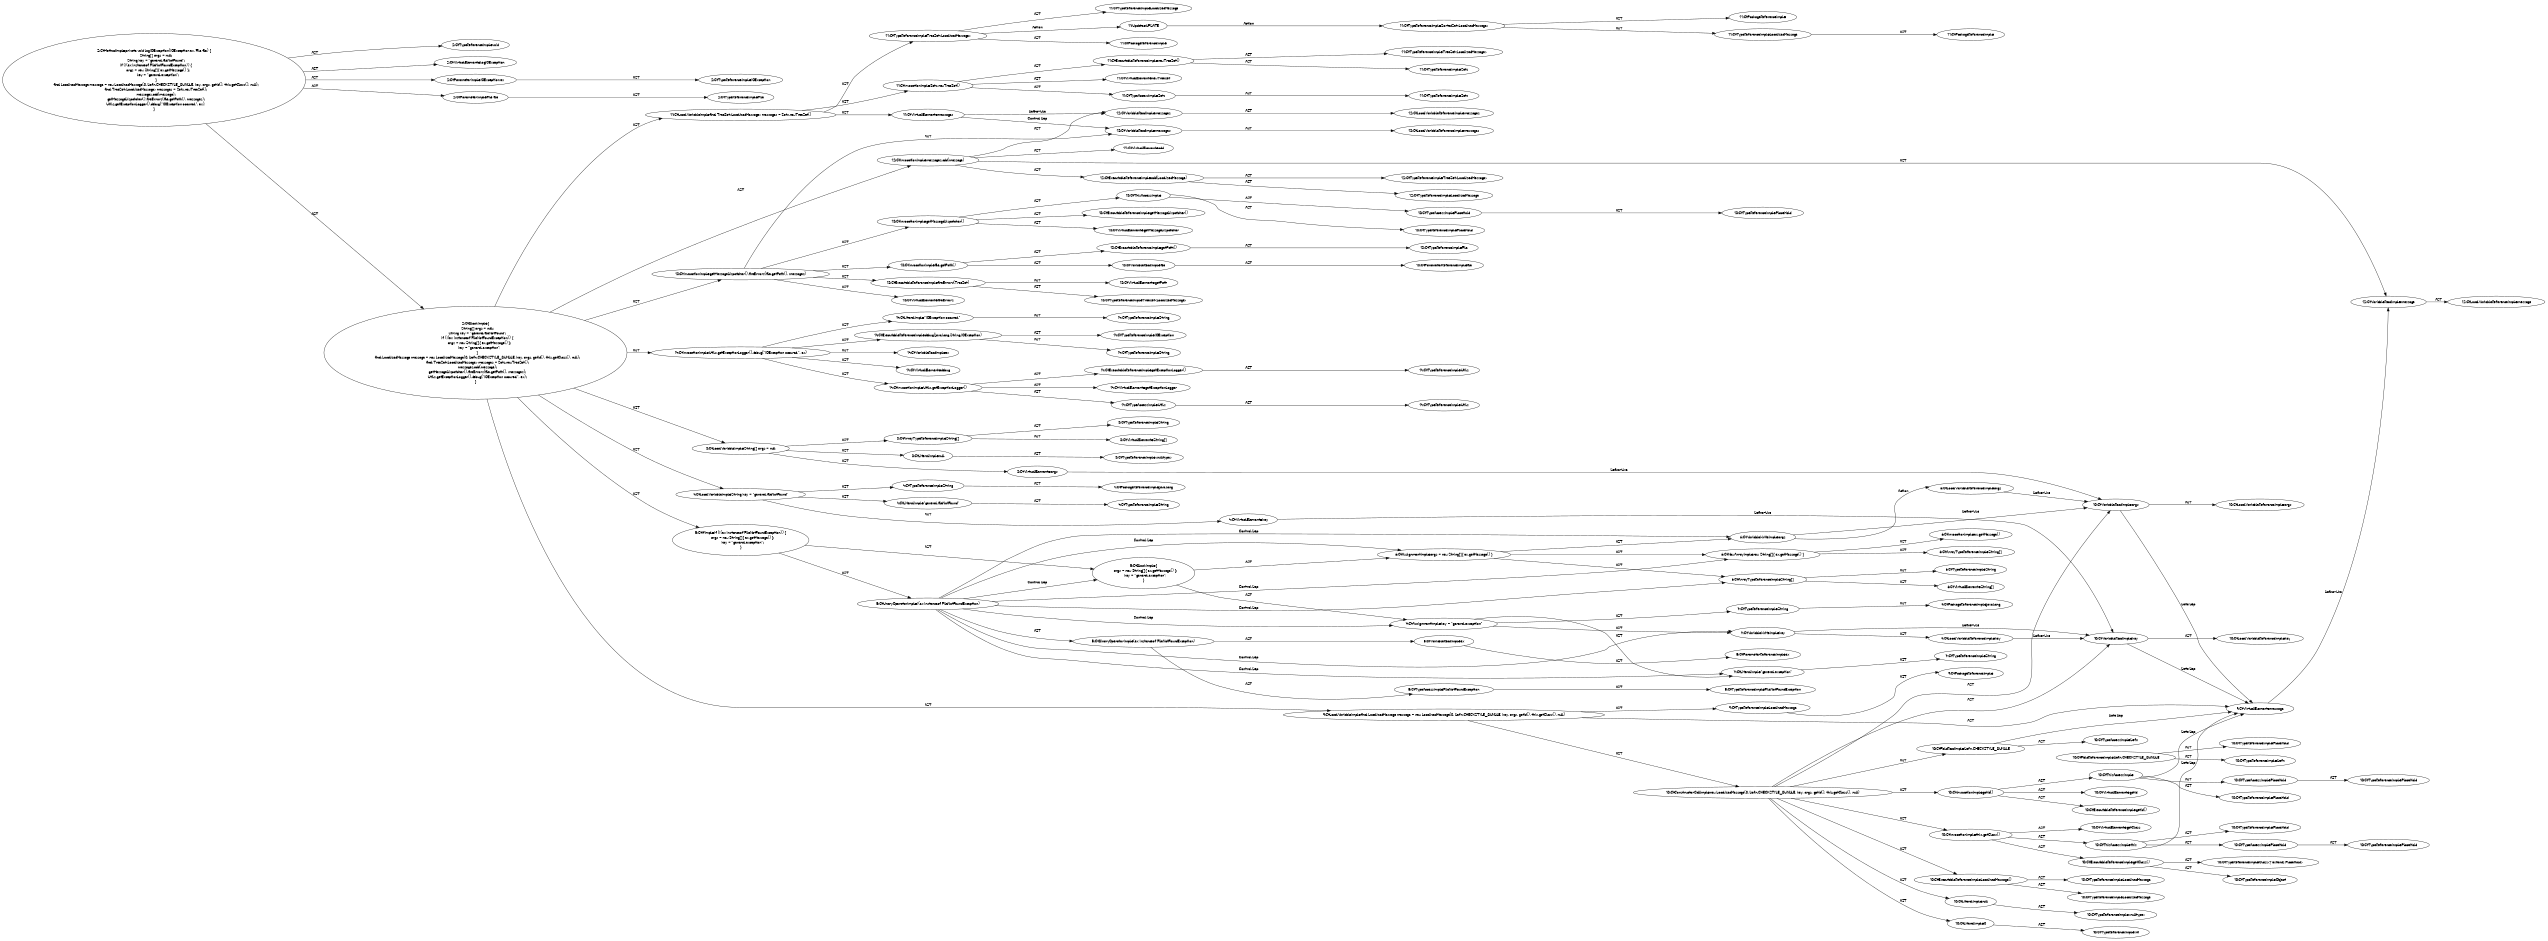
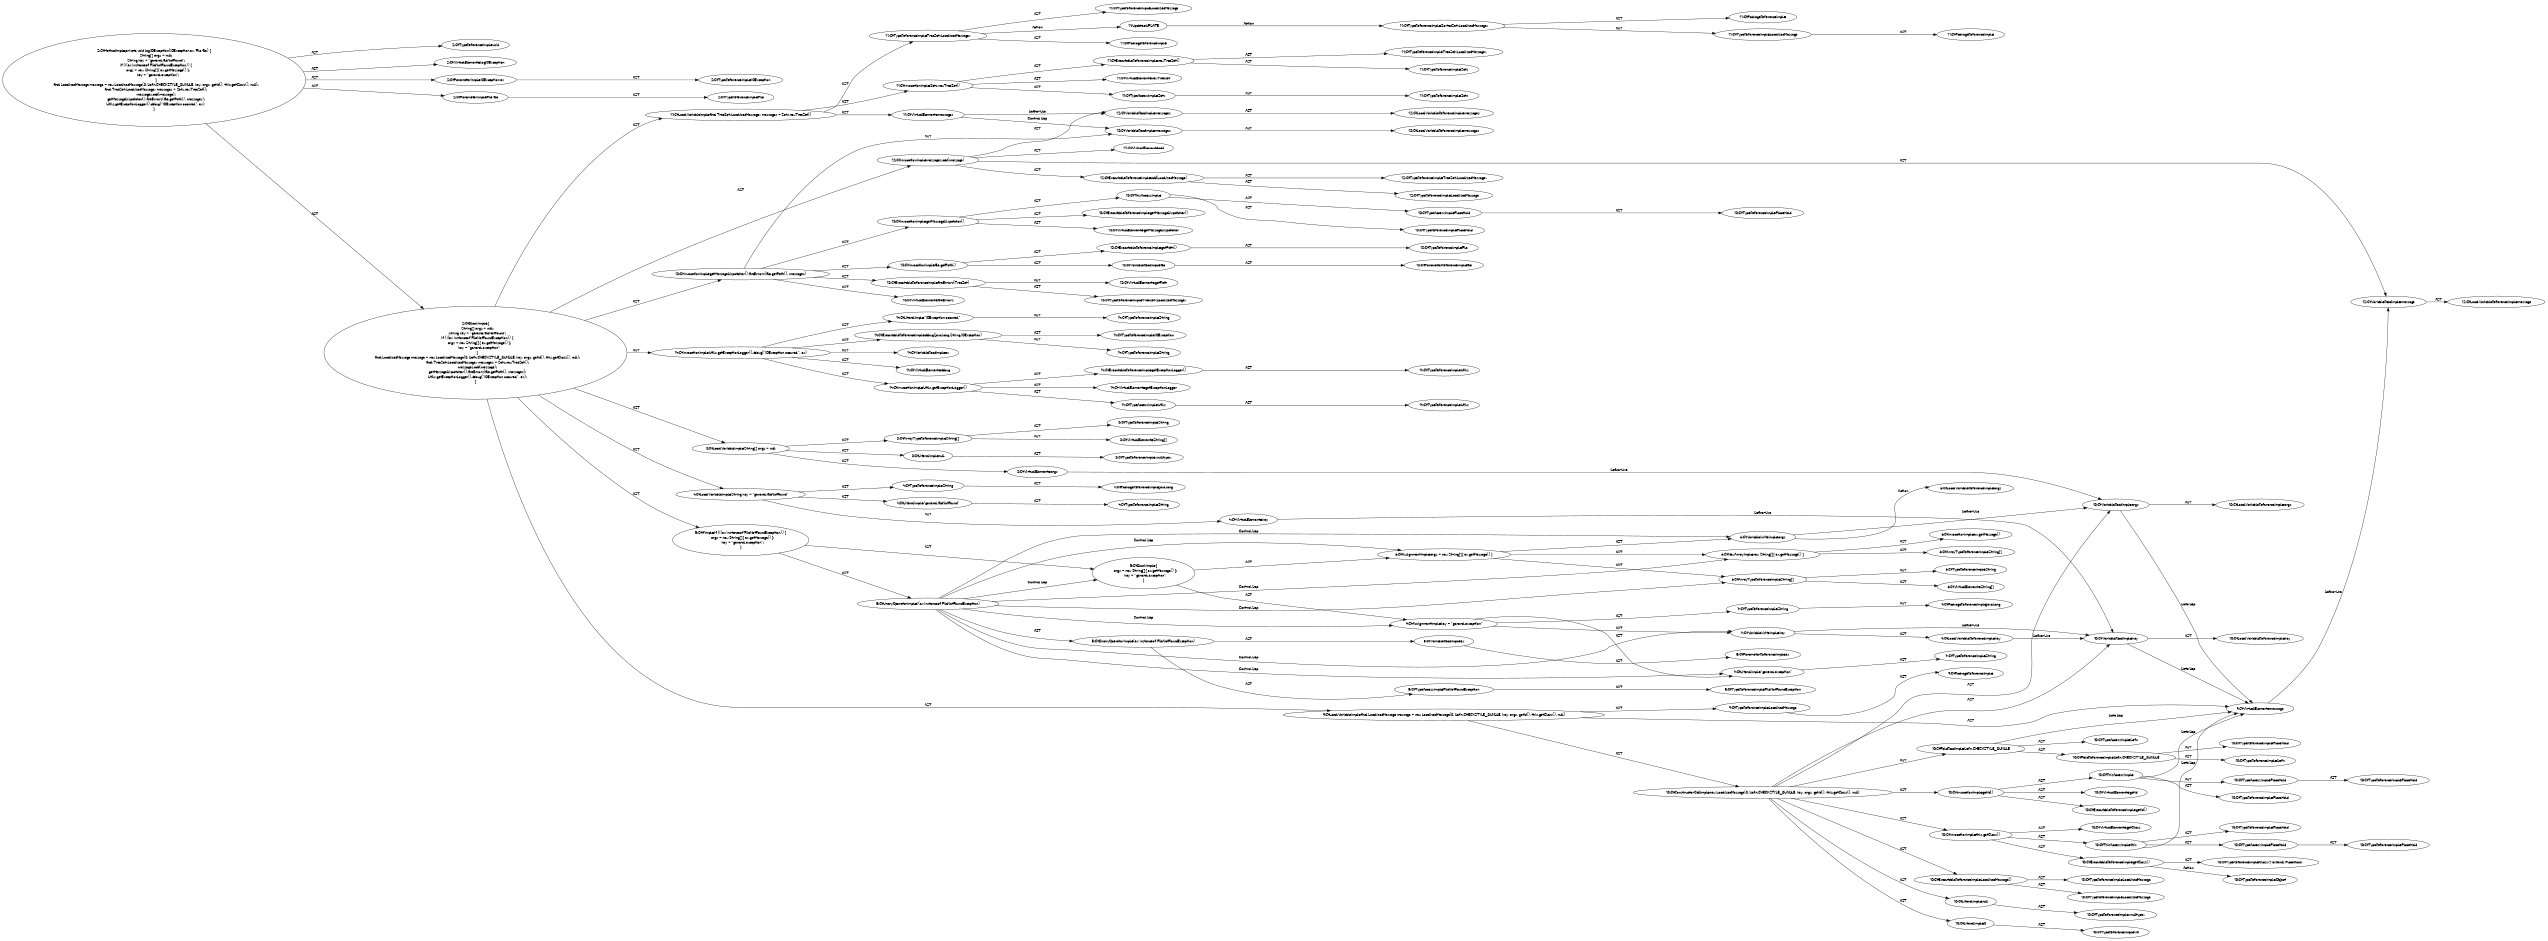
(2044, 497) -> none
none -> (2040, 753)
(2188, 868) -> (2188, 868)
